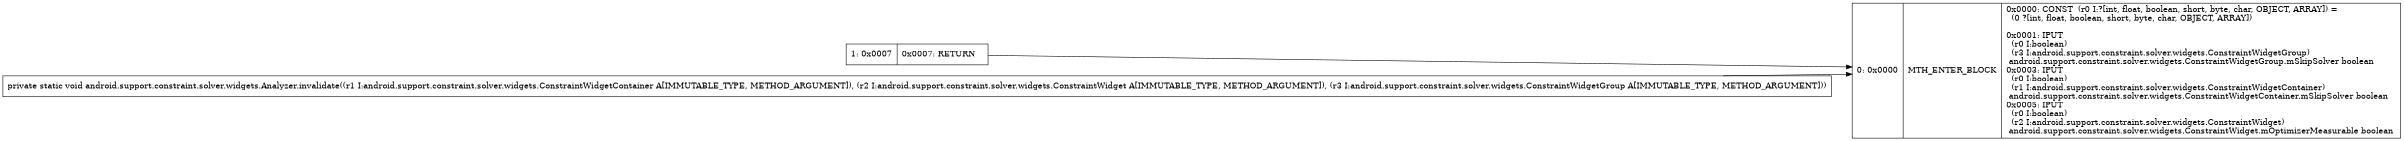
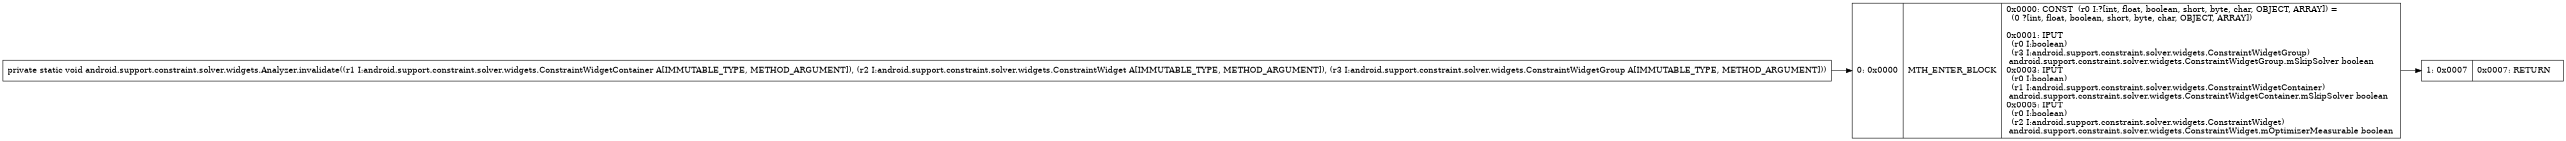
(1417, 61) -> (2408, 71)
